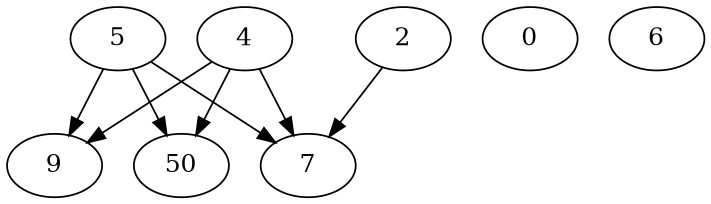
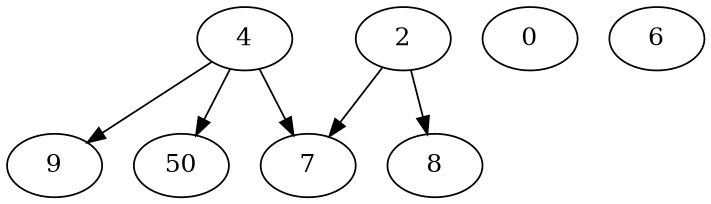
(118, 39) -> none
none -> (435, 166)
